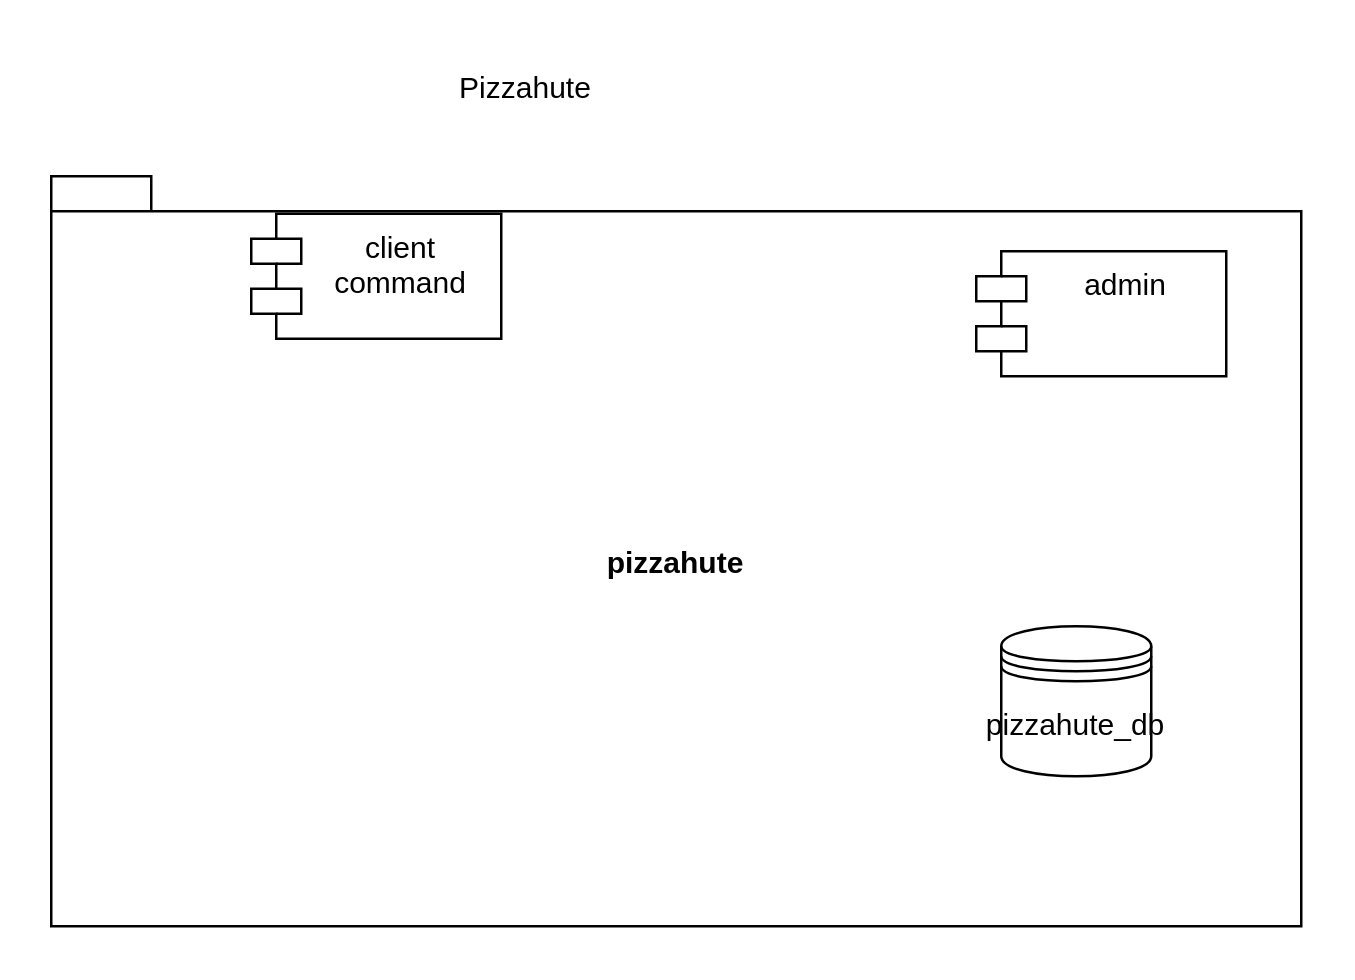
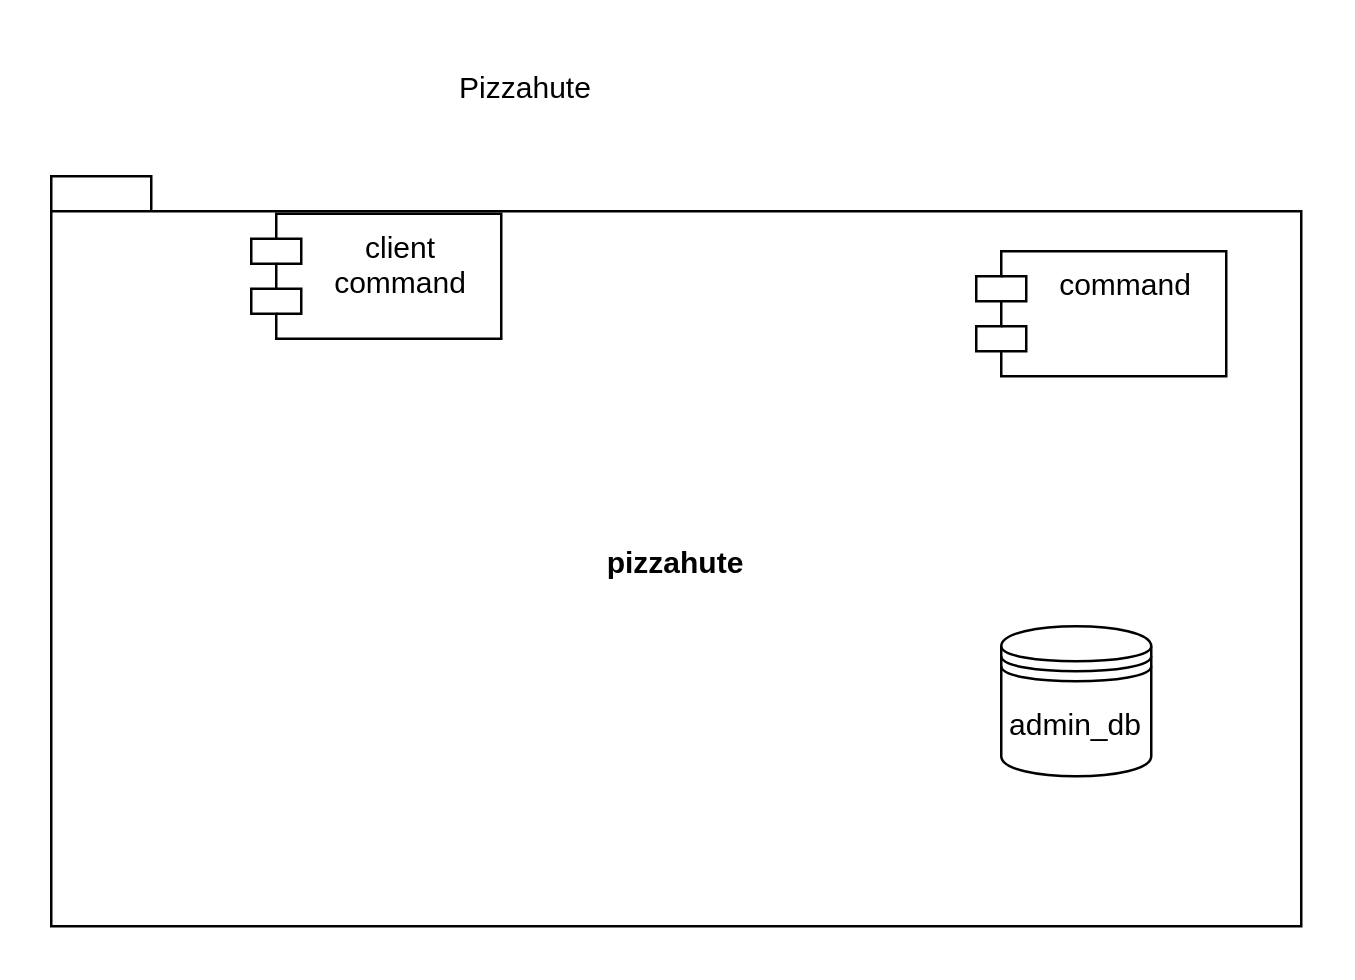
(1126, 287) -> (1126, 287)
(1076, 726) -> (1076, 726)
